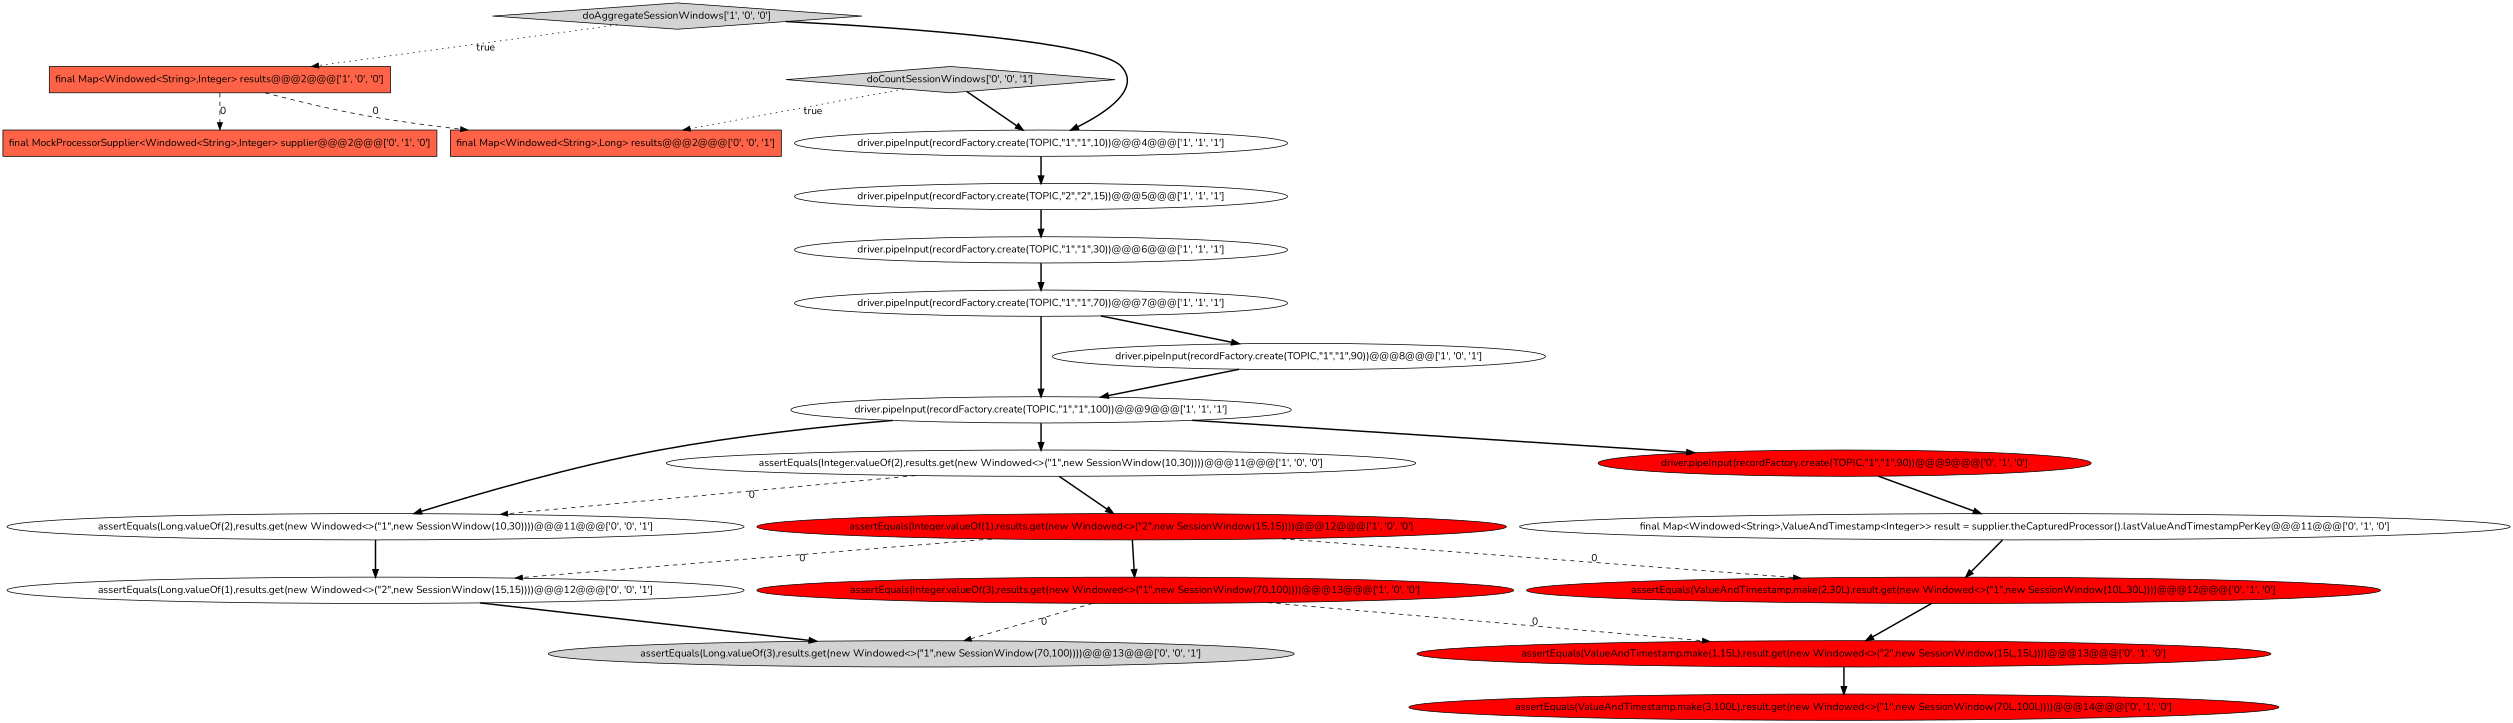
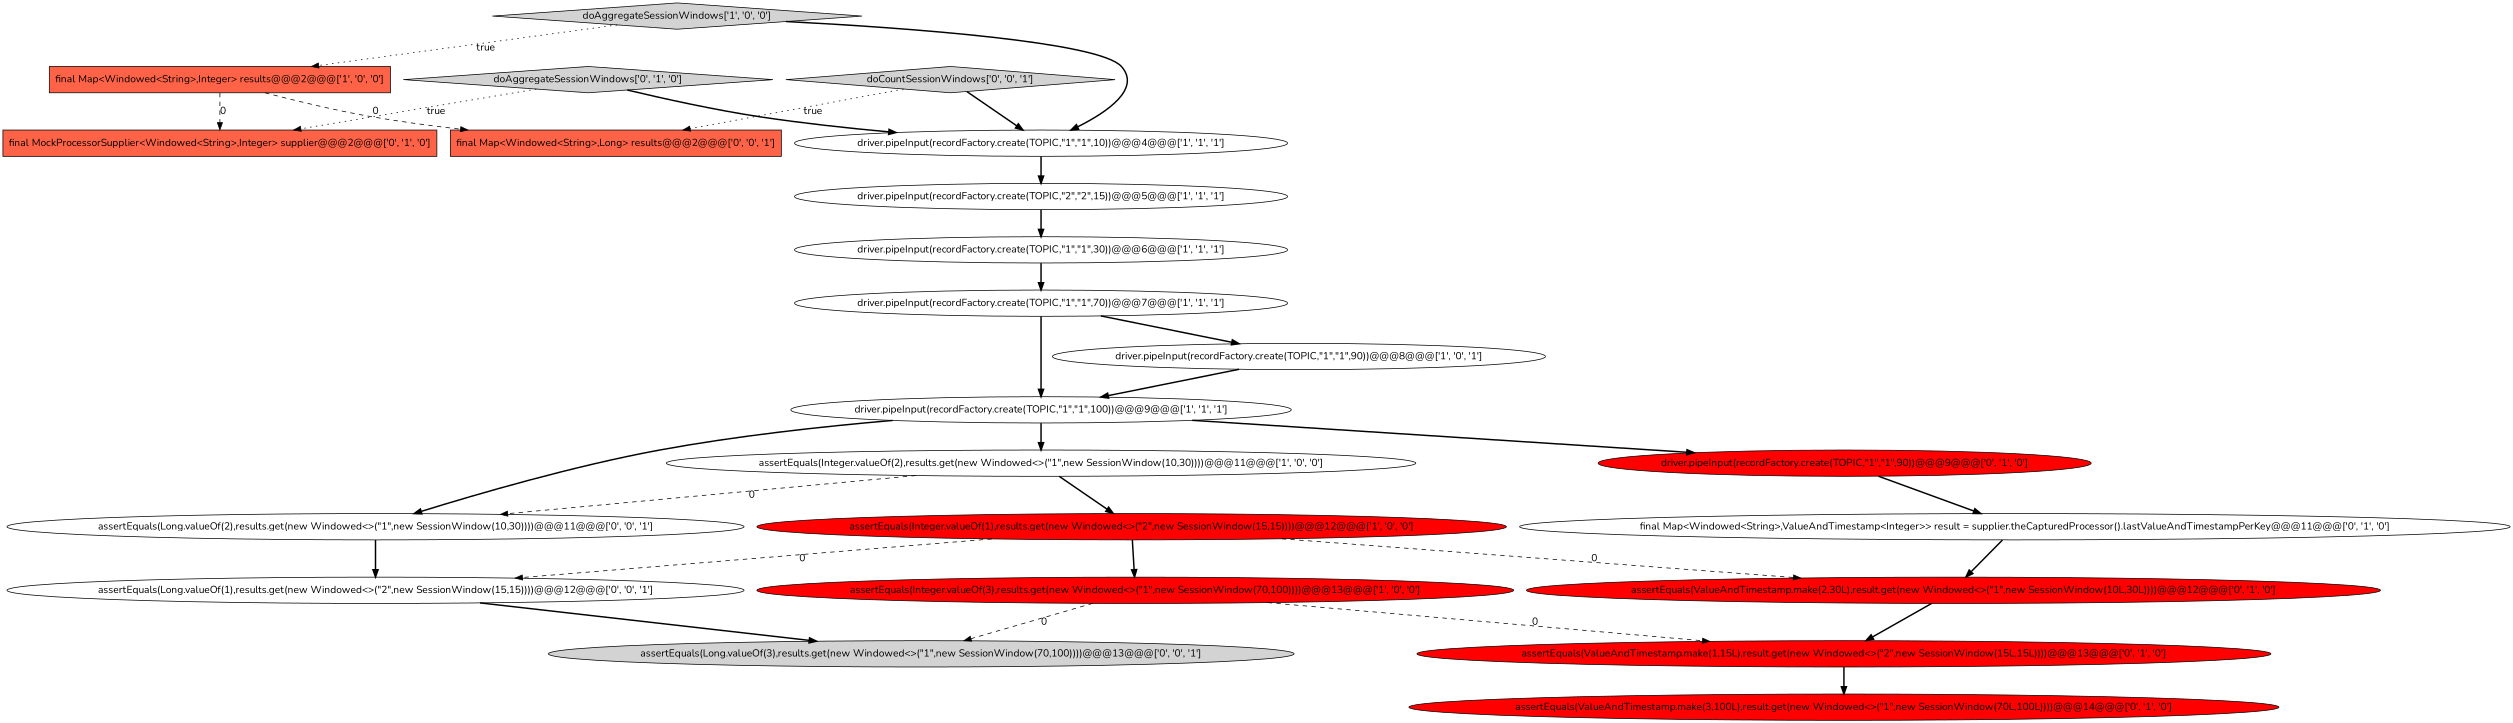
none -> (588, 80)
